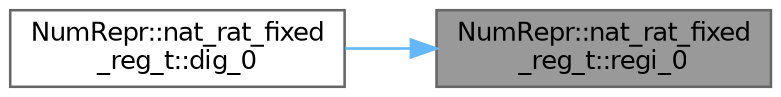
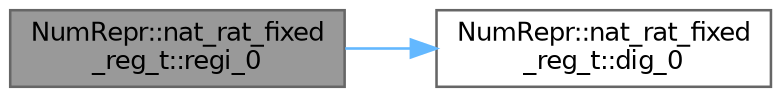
(378, 49) -> (378, 49)
